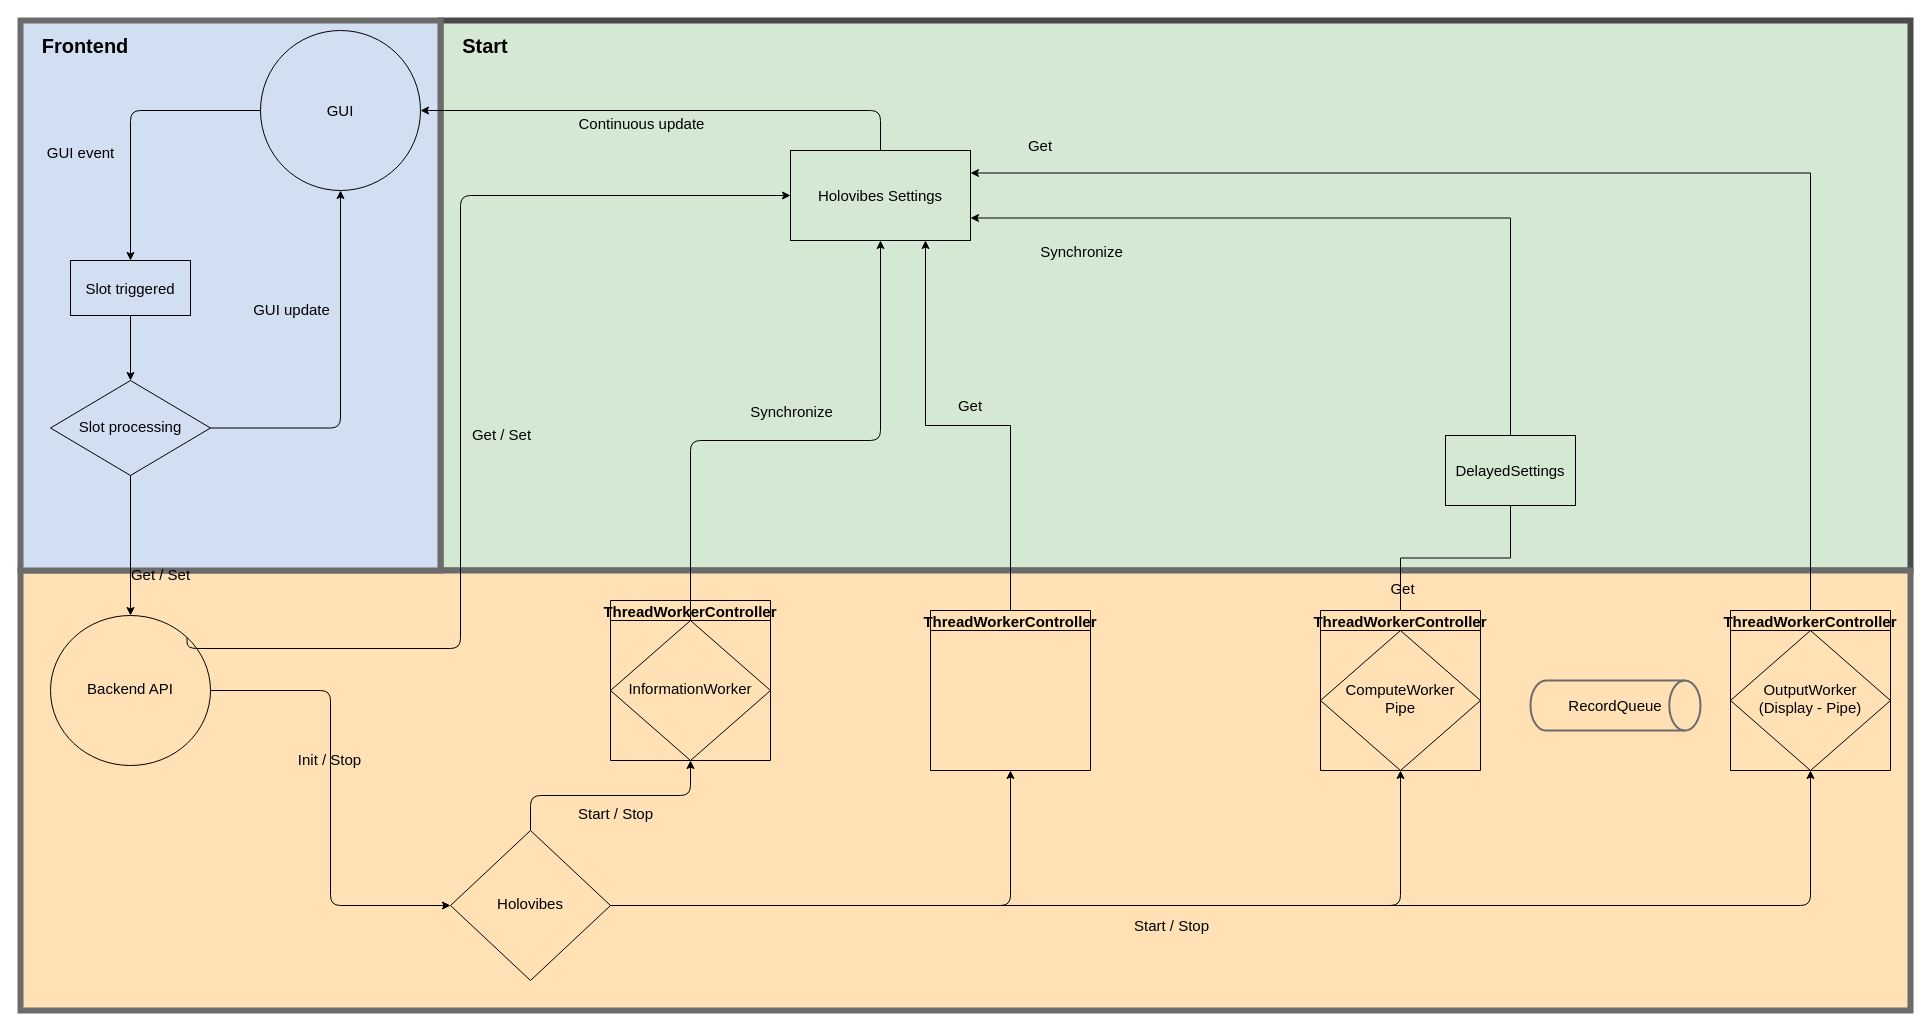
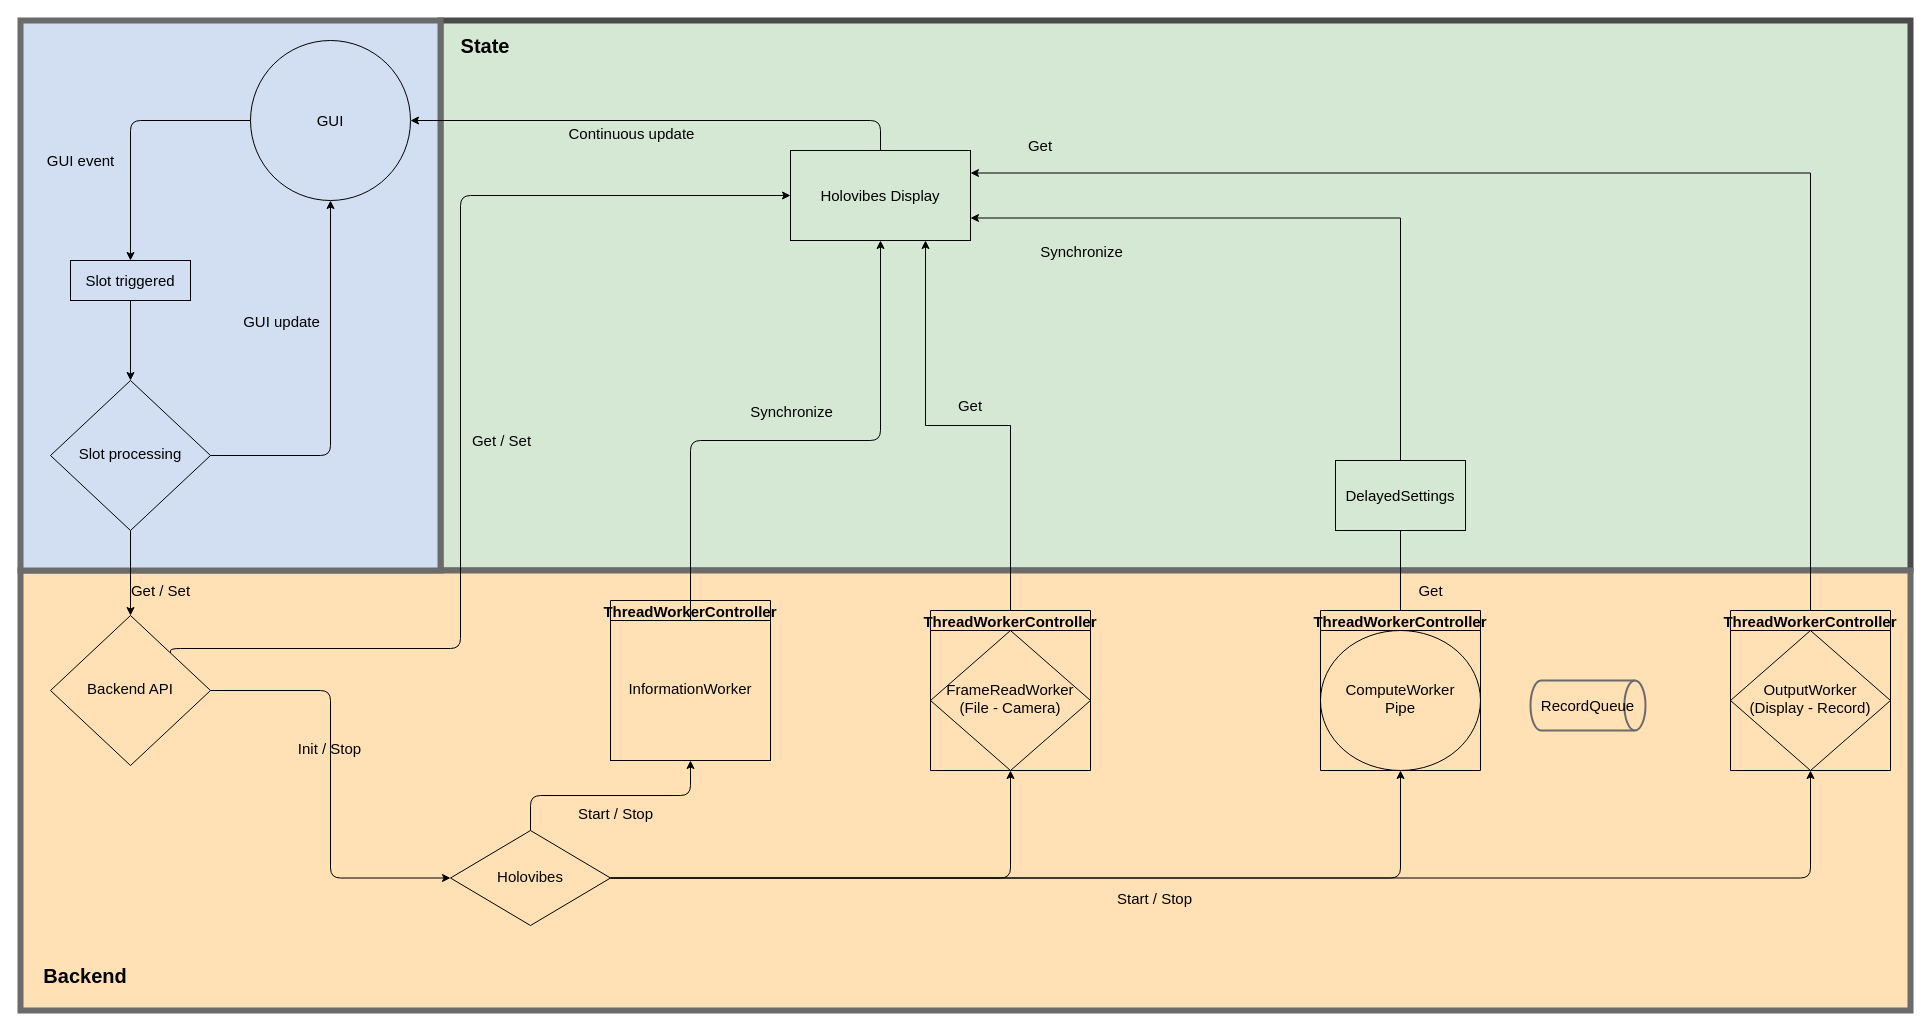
(86, 46) -> none
(486, 46) -> (486, 46)
(341, 111) -> (331, 121)
(881, 196) -> (881, 196)
(131, 288) -> (131, 281)
(131, 428) -> (131, 456)
(1511, 471) -> (1401, 496)
(131, 691) -> (131, 691)
(691, 691) -> (691, 691)
(1811, 699) -> (1811, 699)
none -> (1011, 701)
(1401, 701) -> (1401, 701)
(1616, 706) -> (1588, 706)
(531, 906) -> (531, 878)
none -> (86, 976)
